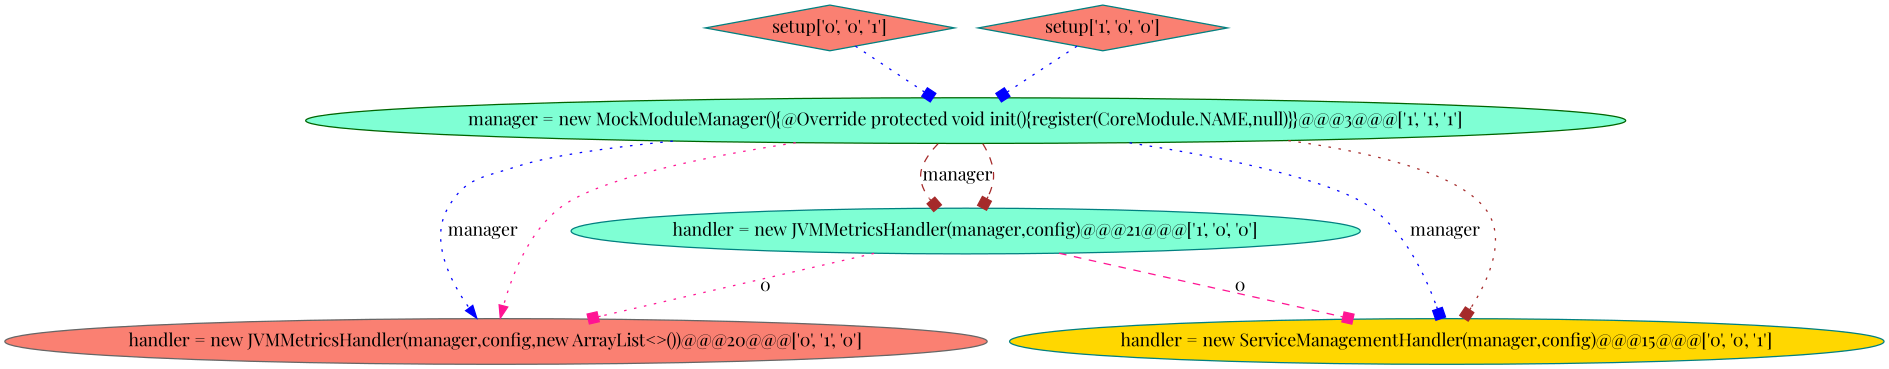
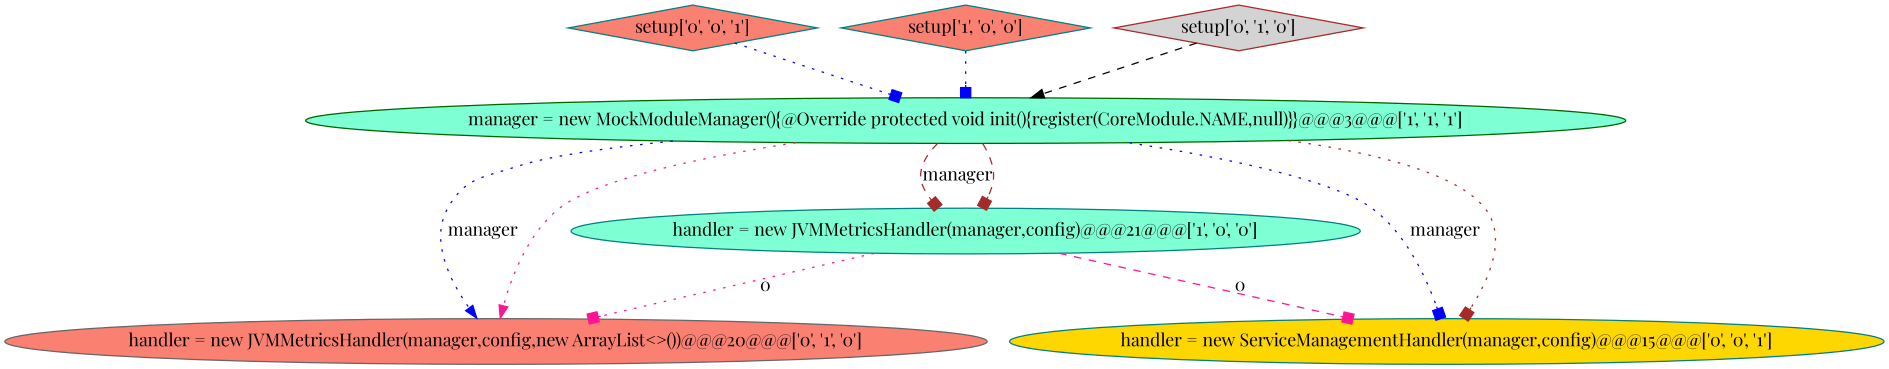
none -> (1239, 28)
